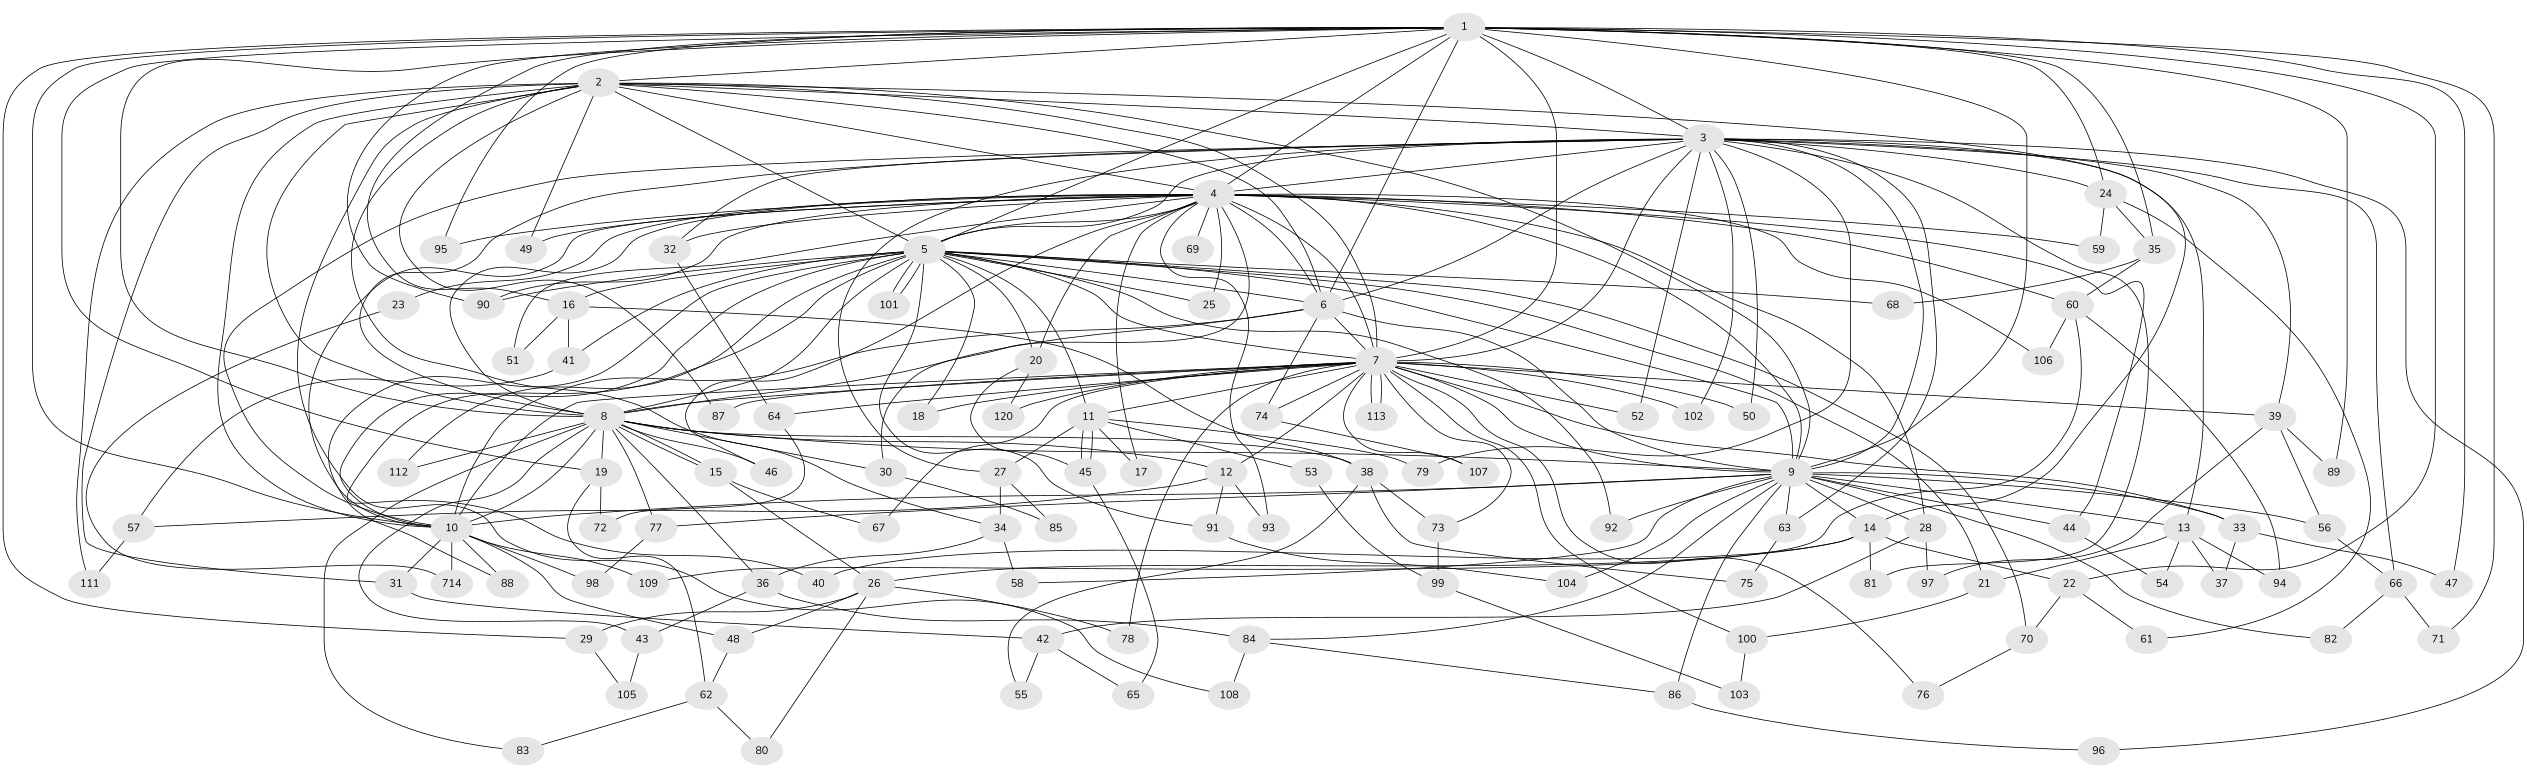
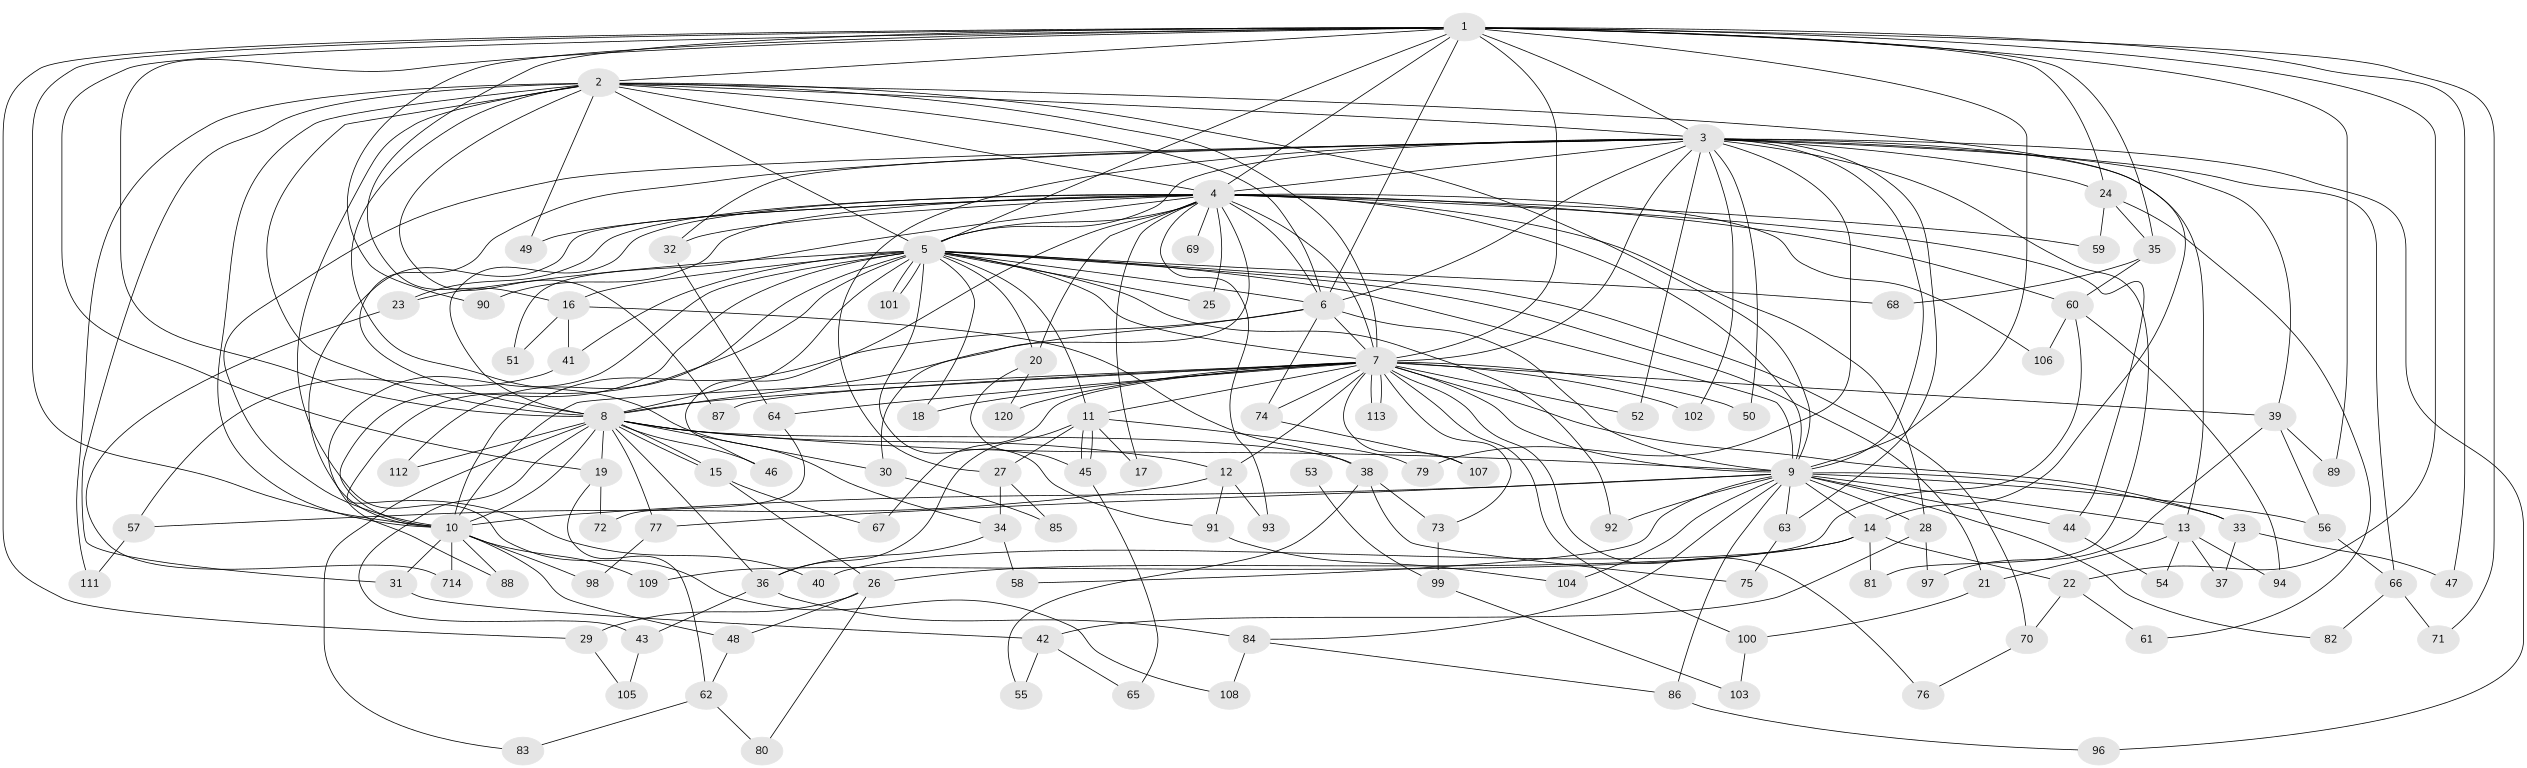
(441, 250) -> none
(702, 270) -> (660, 267)
(1158, 435) -> (929, 521)
(1128, 640) -> none
